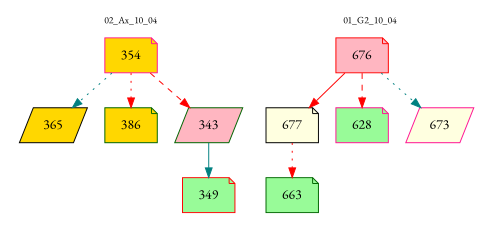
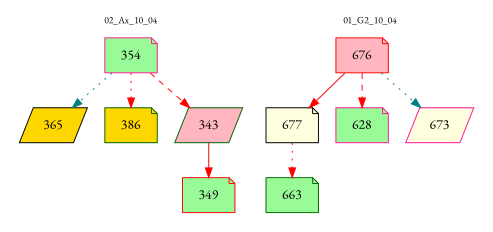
(131, 55) -> (131, 55)
(209, 155) -> (209, 155)
